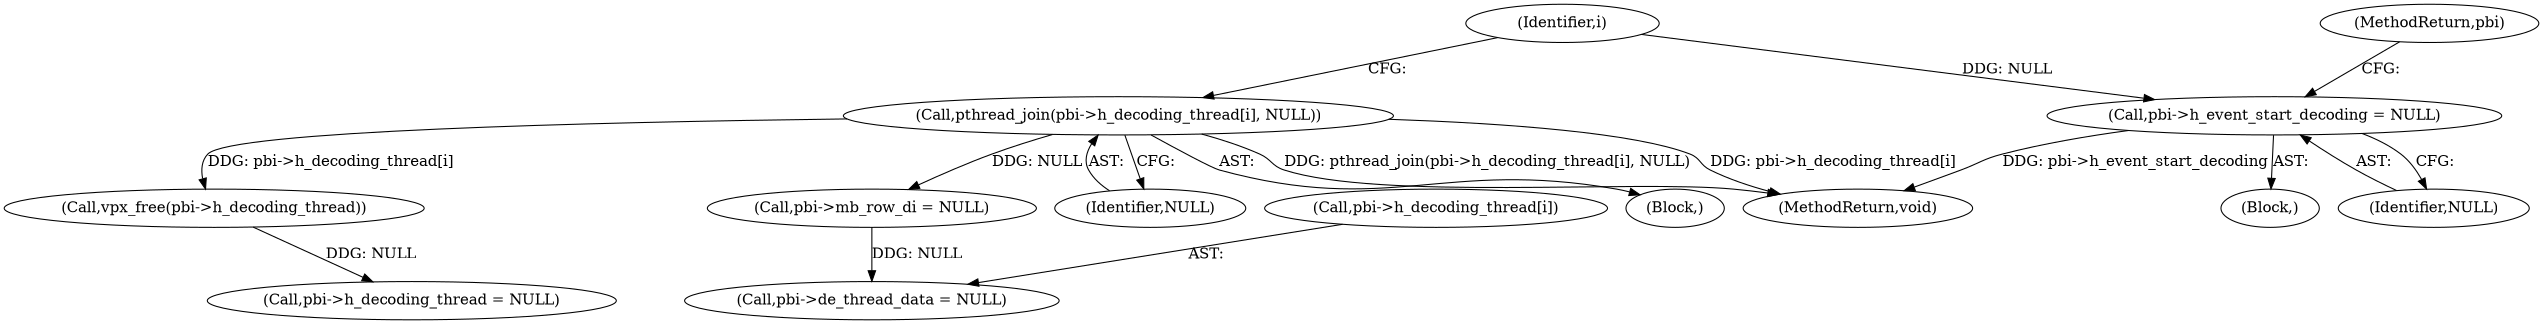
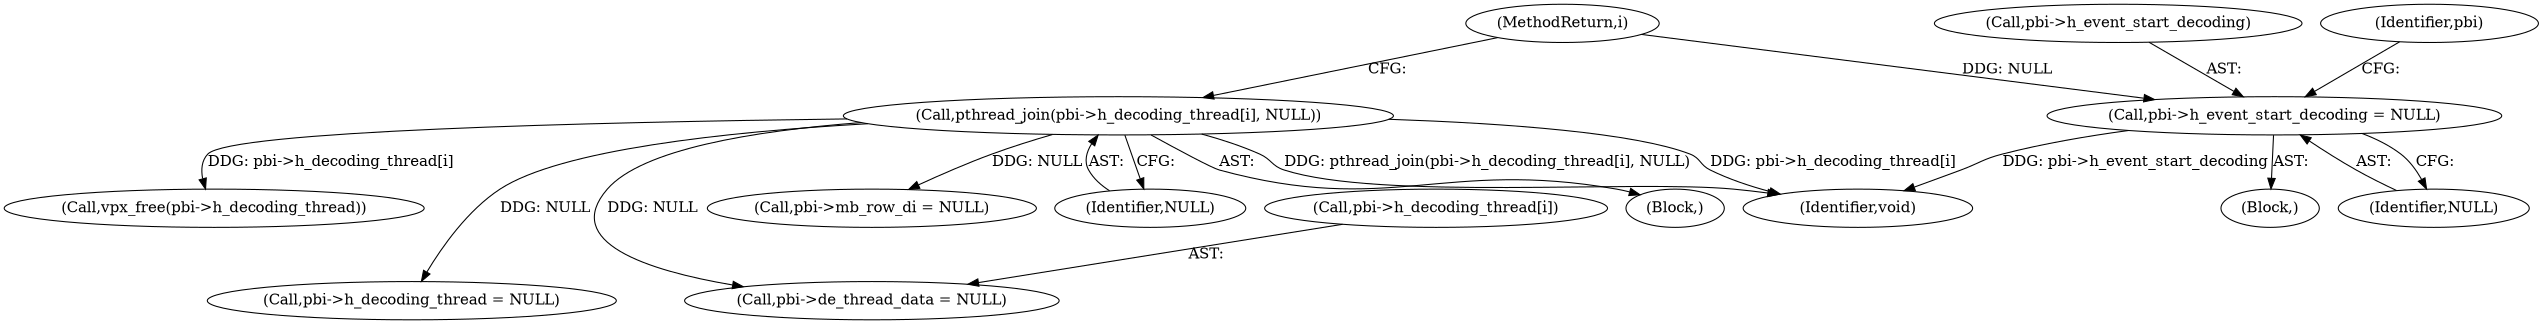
(1563, 23) -> (1563, 23)
none -> (2118, 23)
(2430, 23) -> (2430, 23)
(1858, 208) -> (1858, 208)
(872, 249) -> (637, 168)
(308, 252) -> (626, 150)
